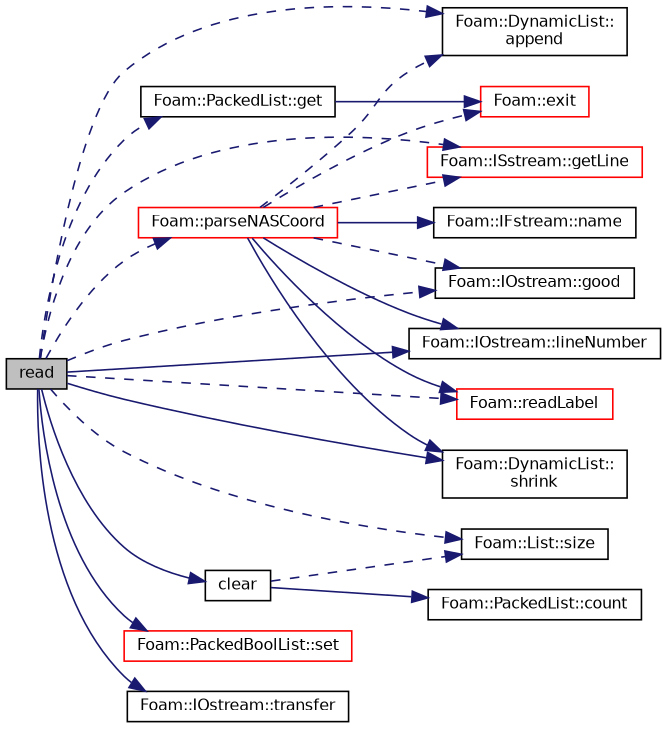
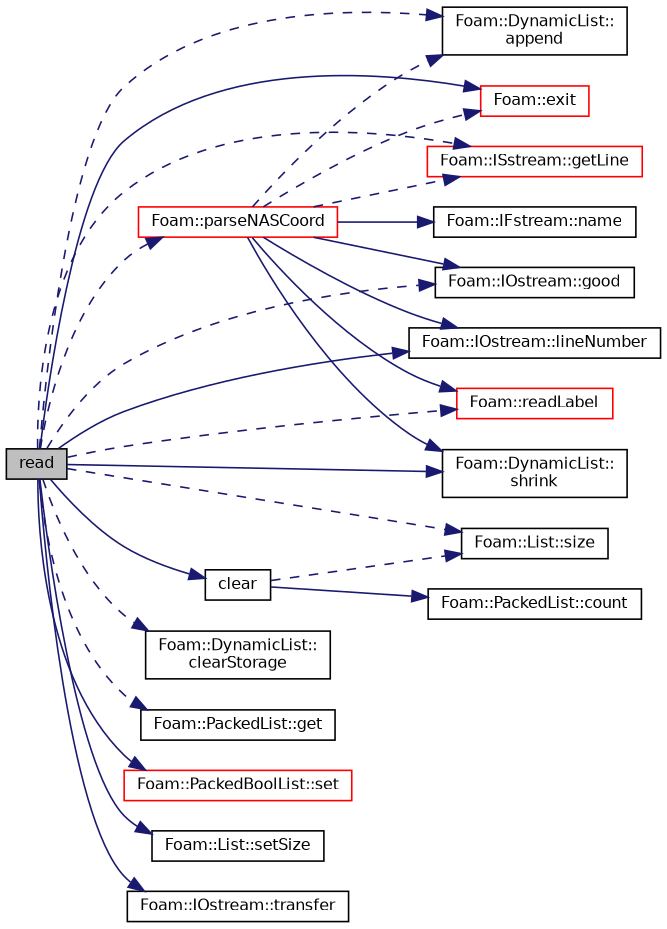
(400, 102) -> (137, 132)
(379, 251) -> (379, 251)
none -> (238, 655)
none -> (238, 846)
